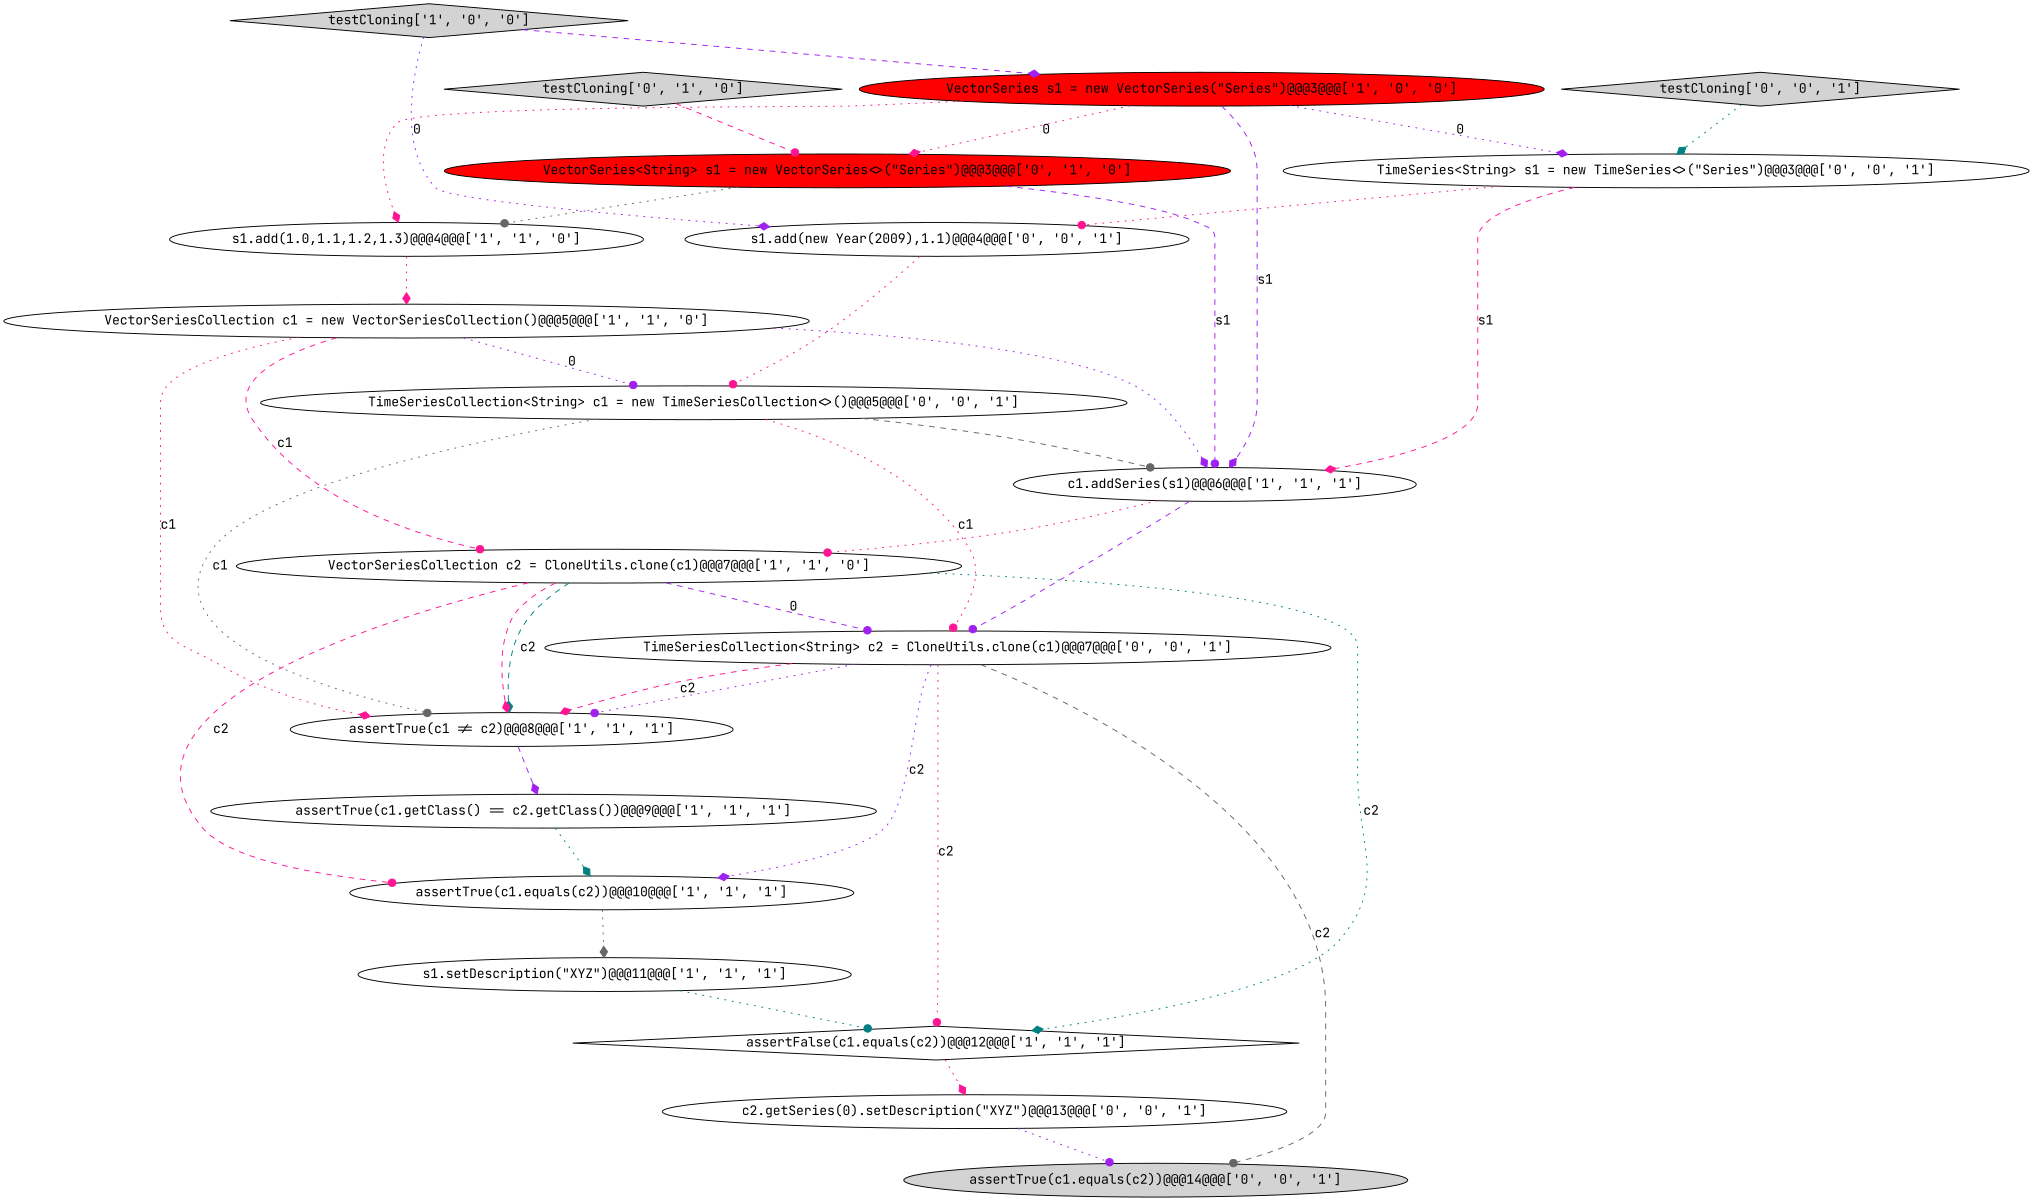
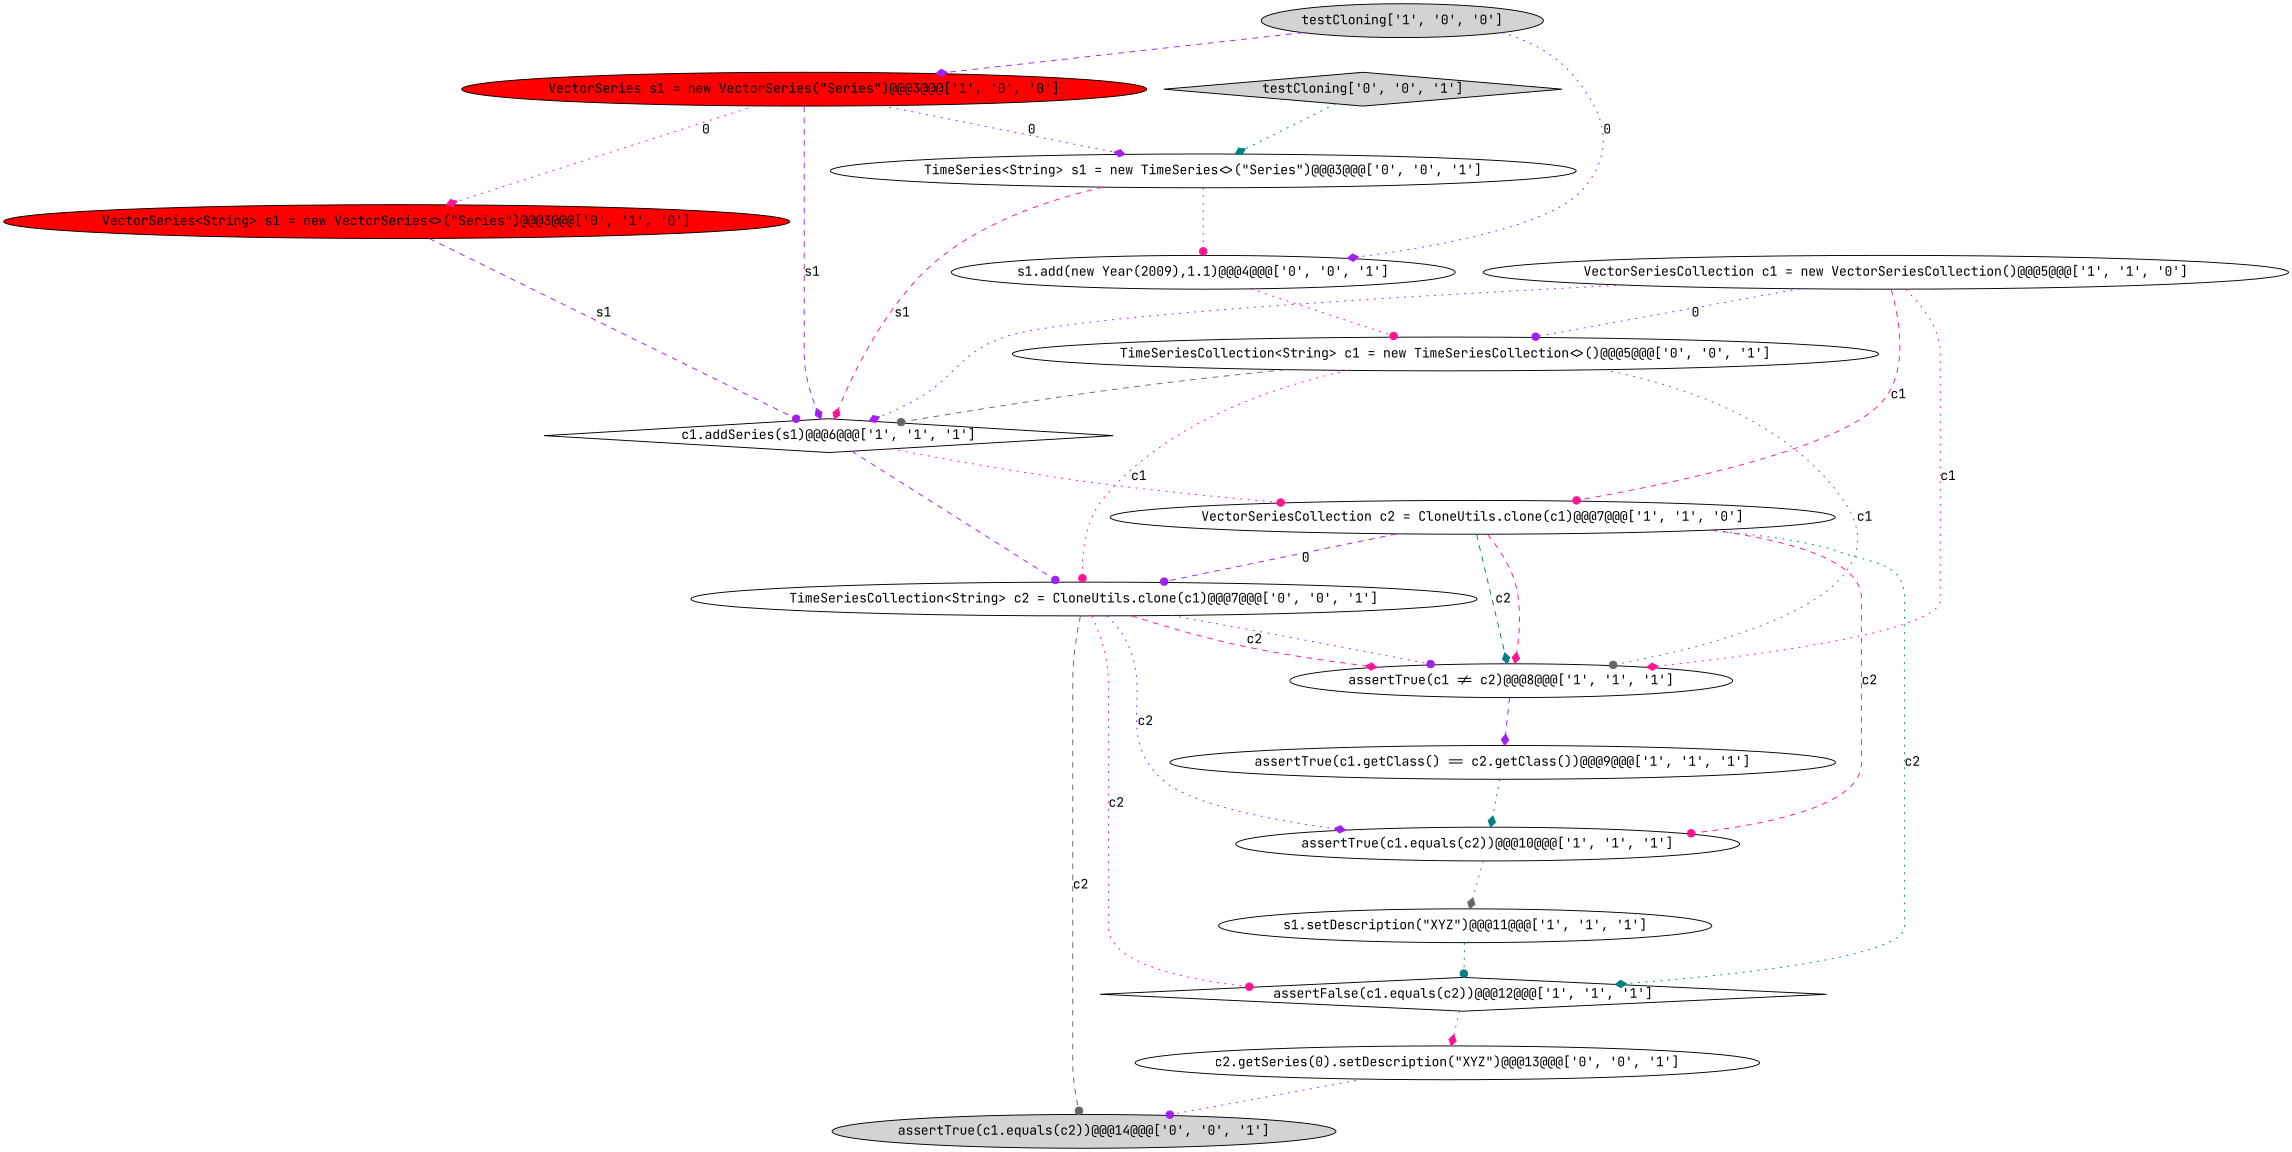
(429, 21) -> (1402, 21)
(643, 89) -> none
(407, 239) -> none
(1215, 484) -> (829, 436)
